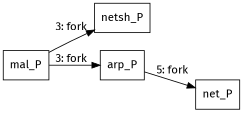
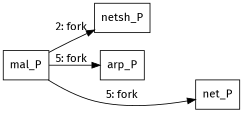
(72, 27) -> (72, 27)
(72, 59) -> (72, 59)
(166, 79) -> (116, 105)
